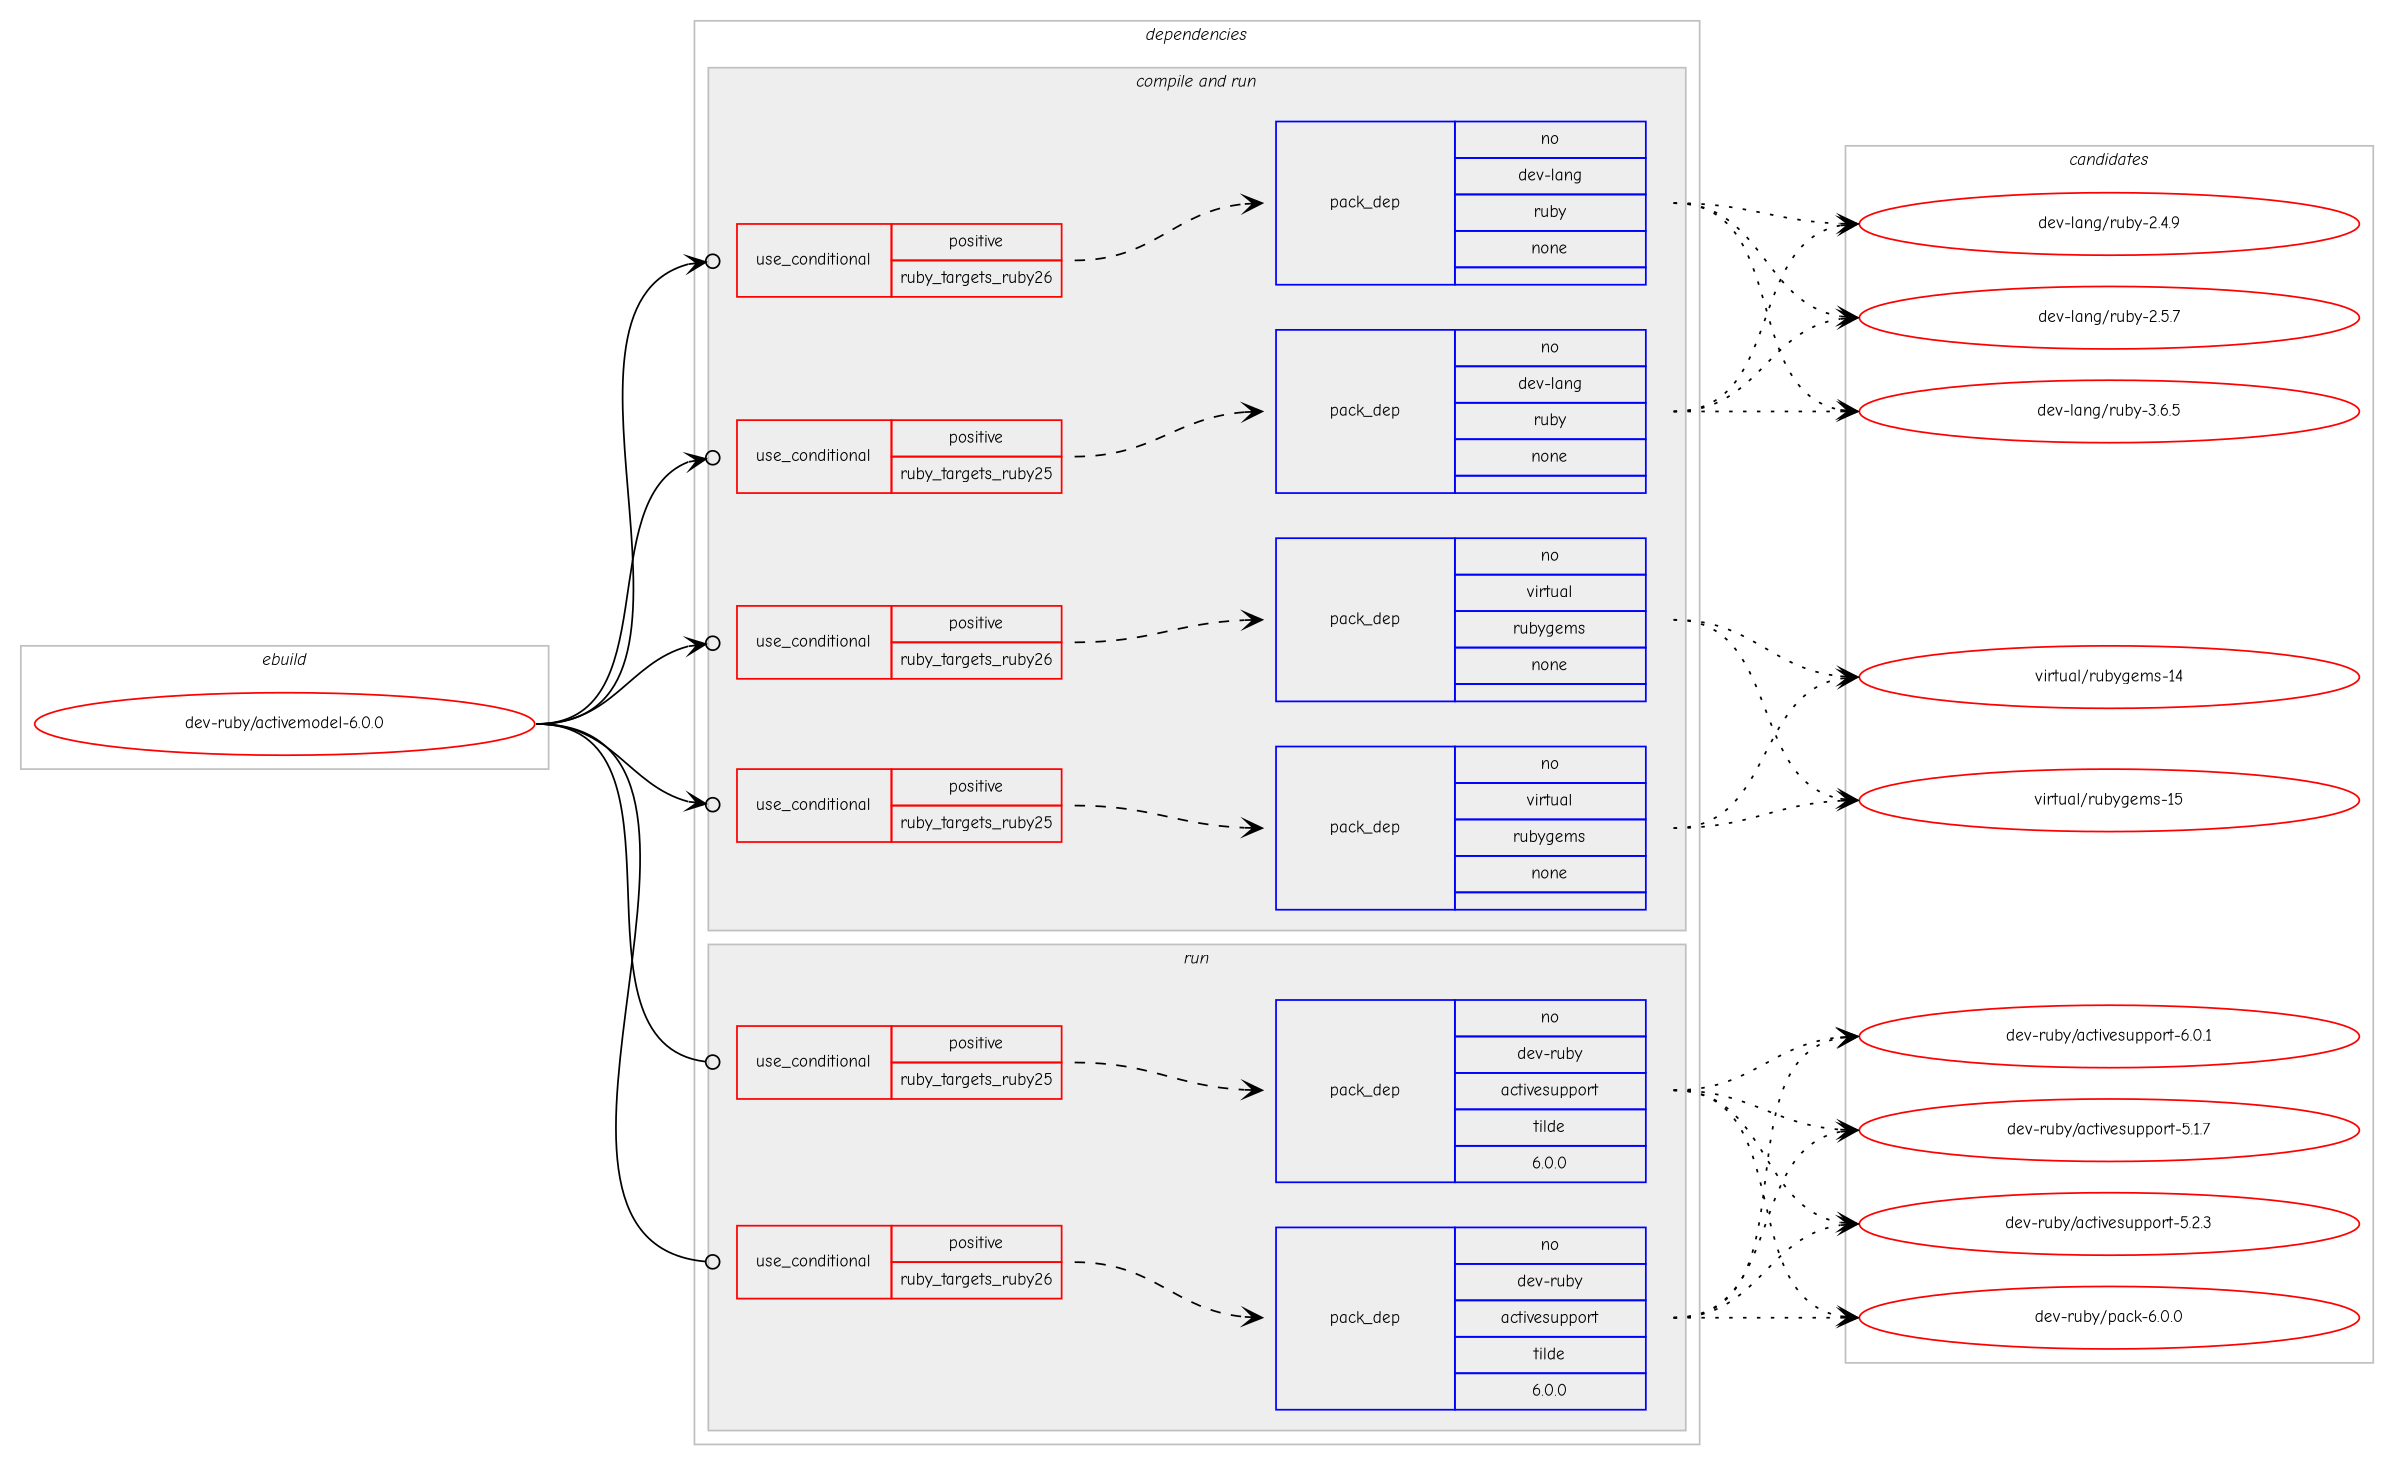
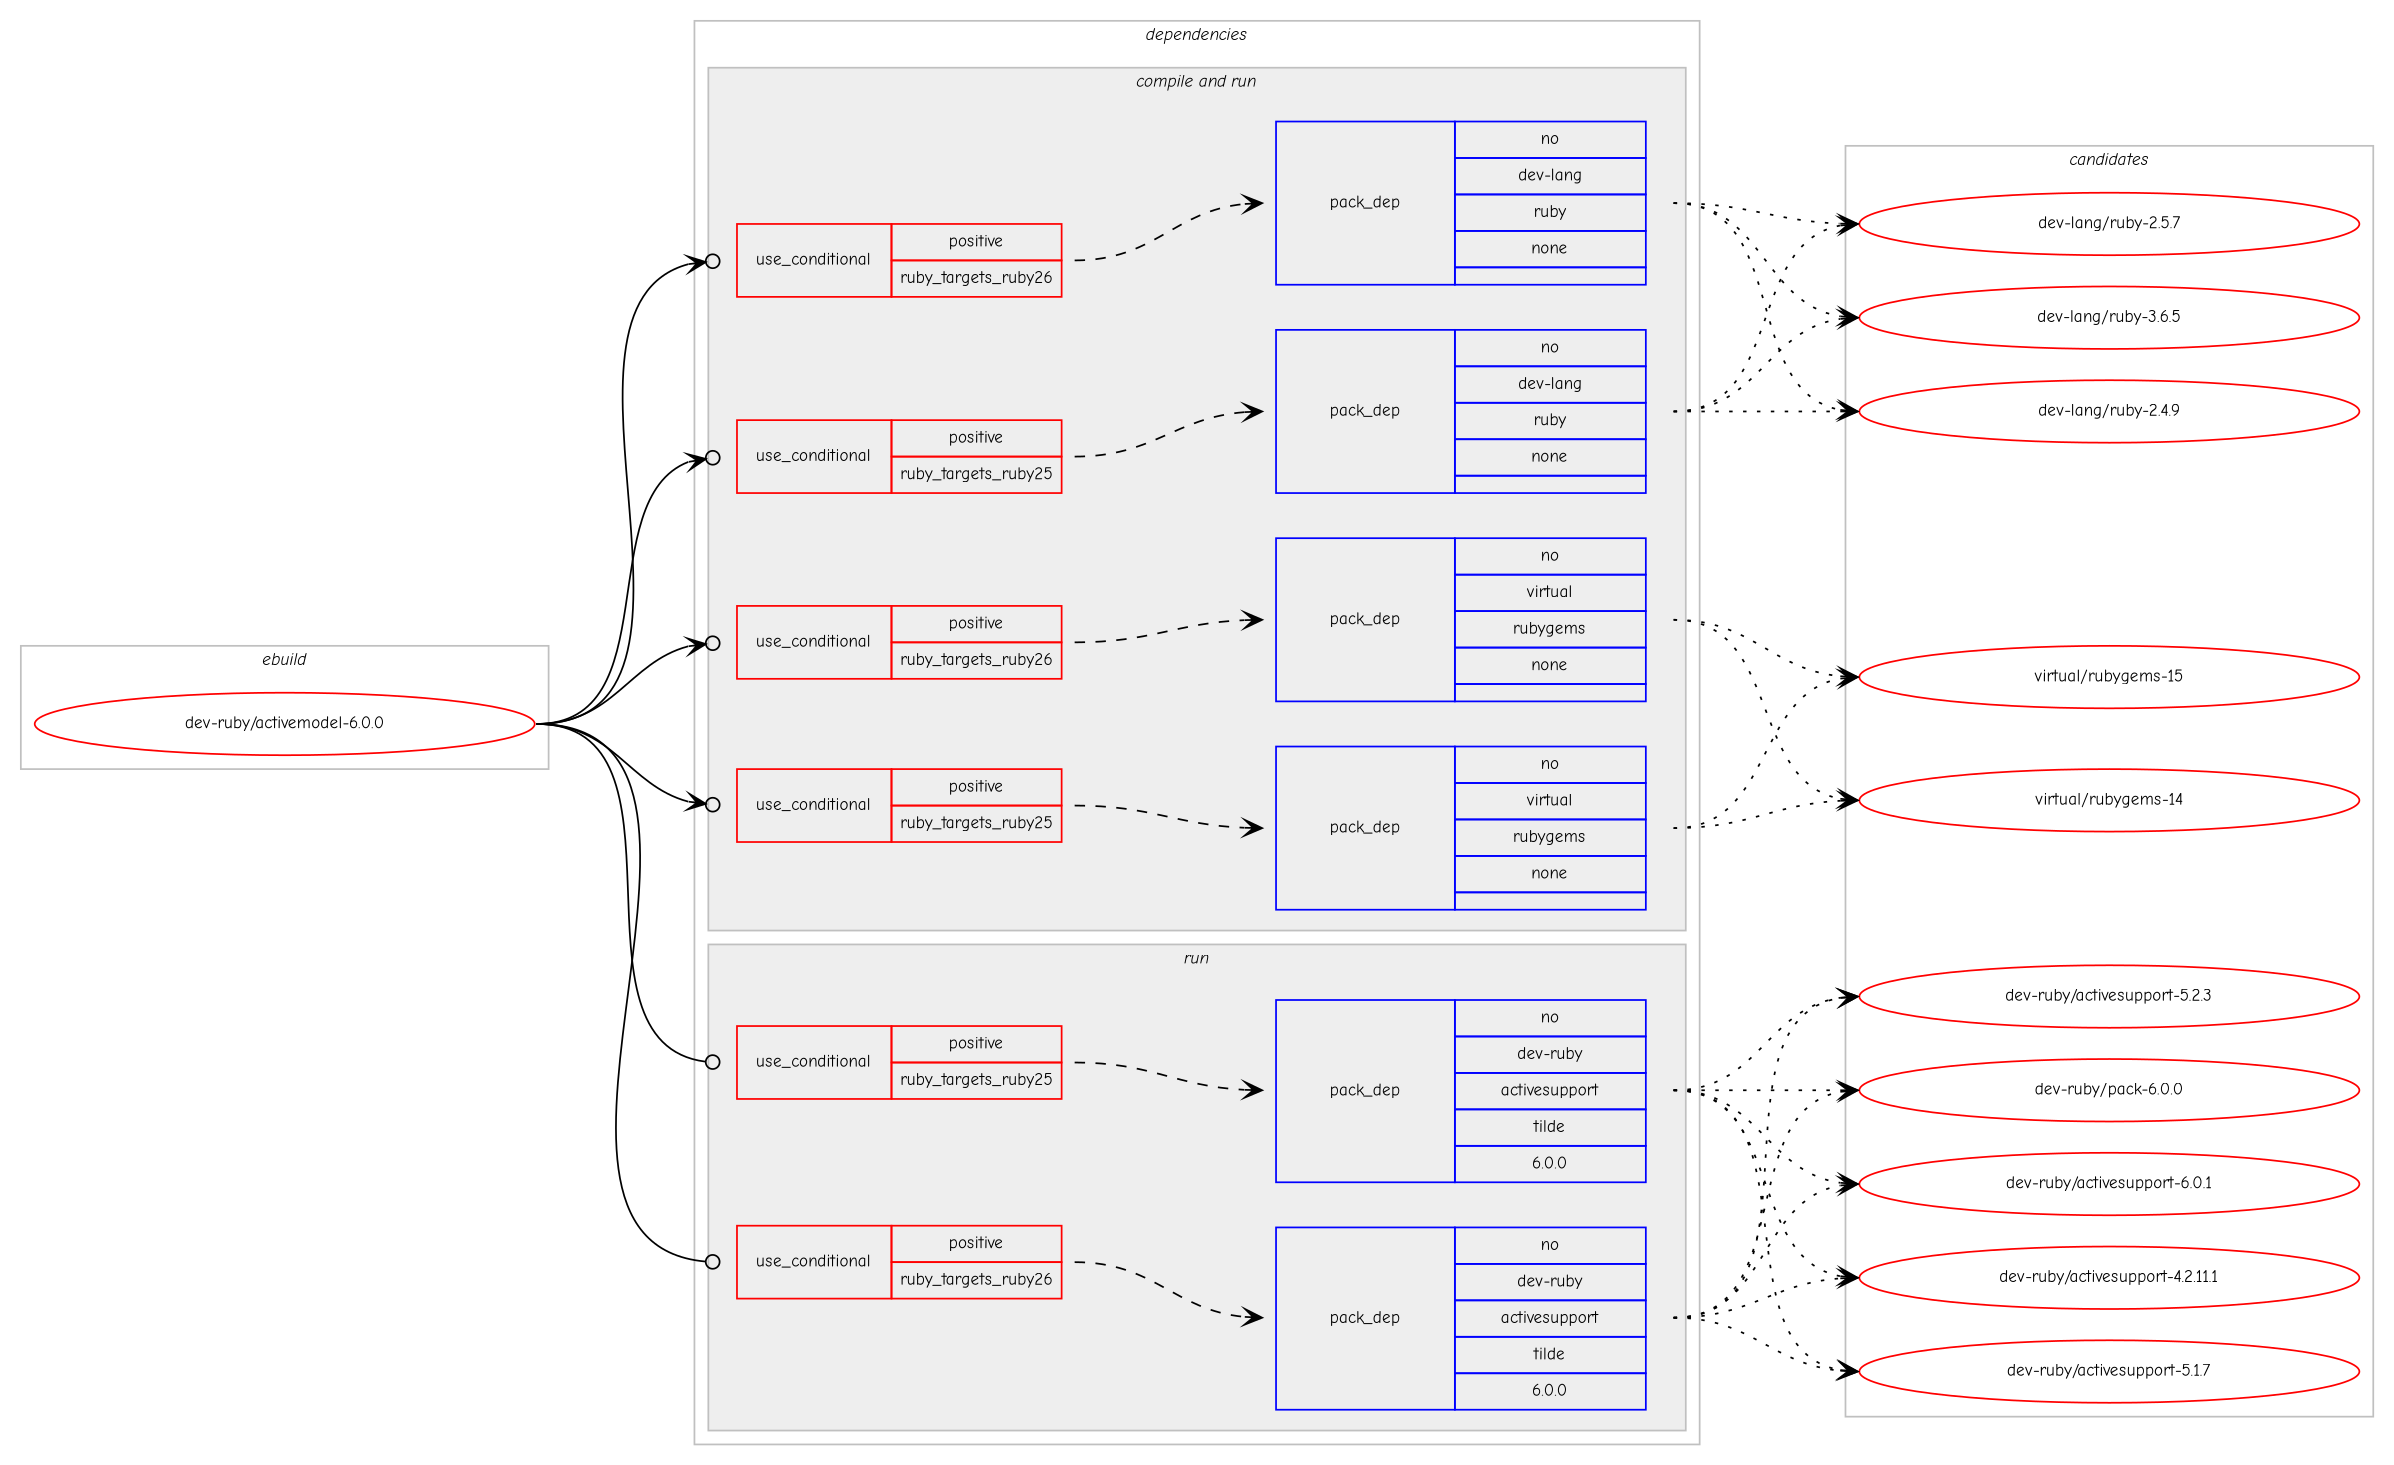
none -> (2109, 1278)
